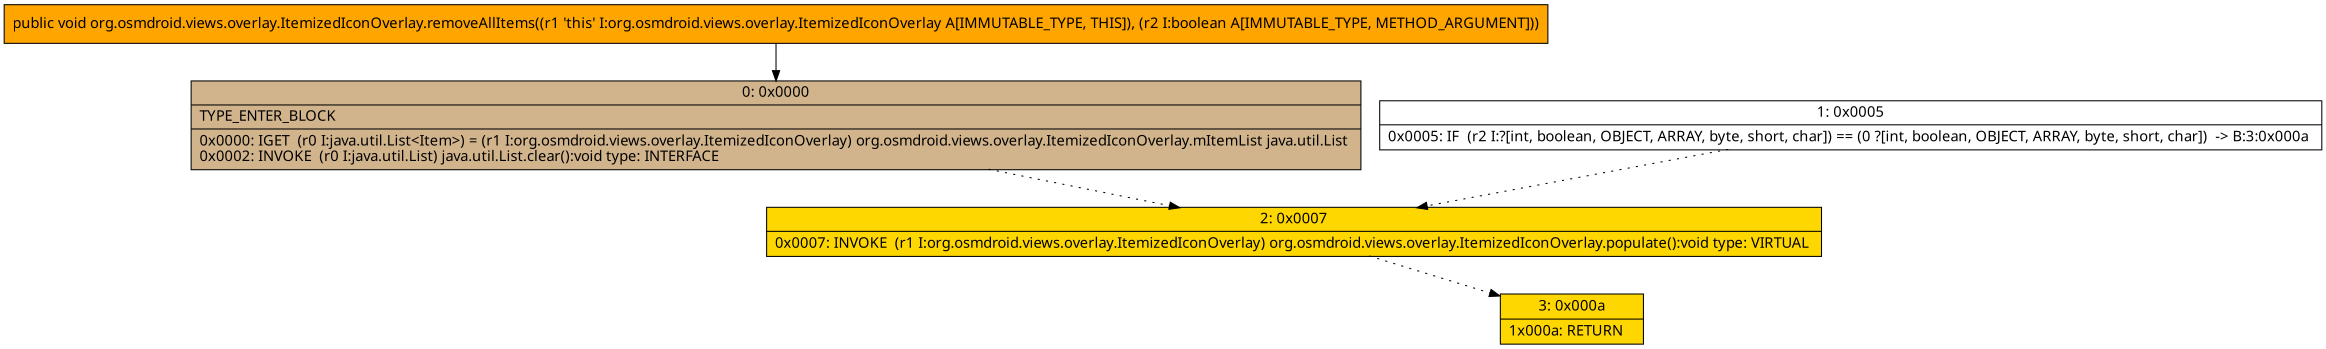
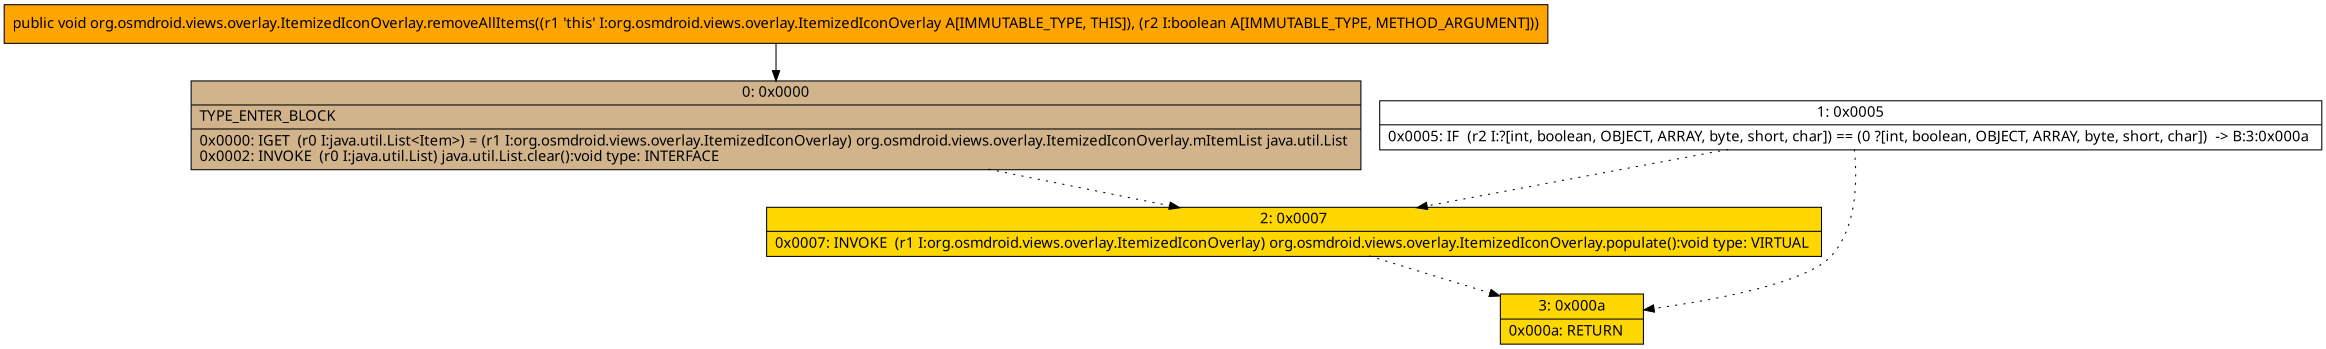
none -> (1800, 275)
(1572, 331) -> (1572, 331)
